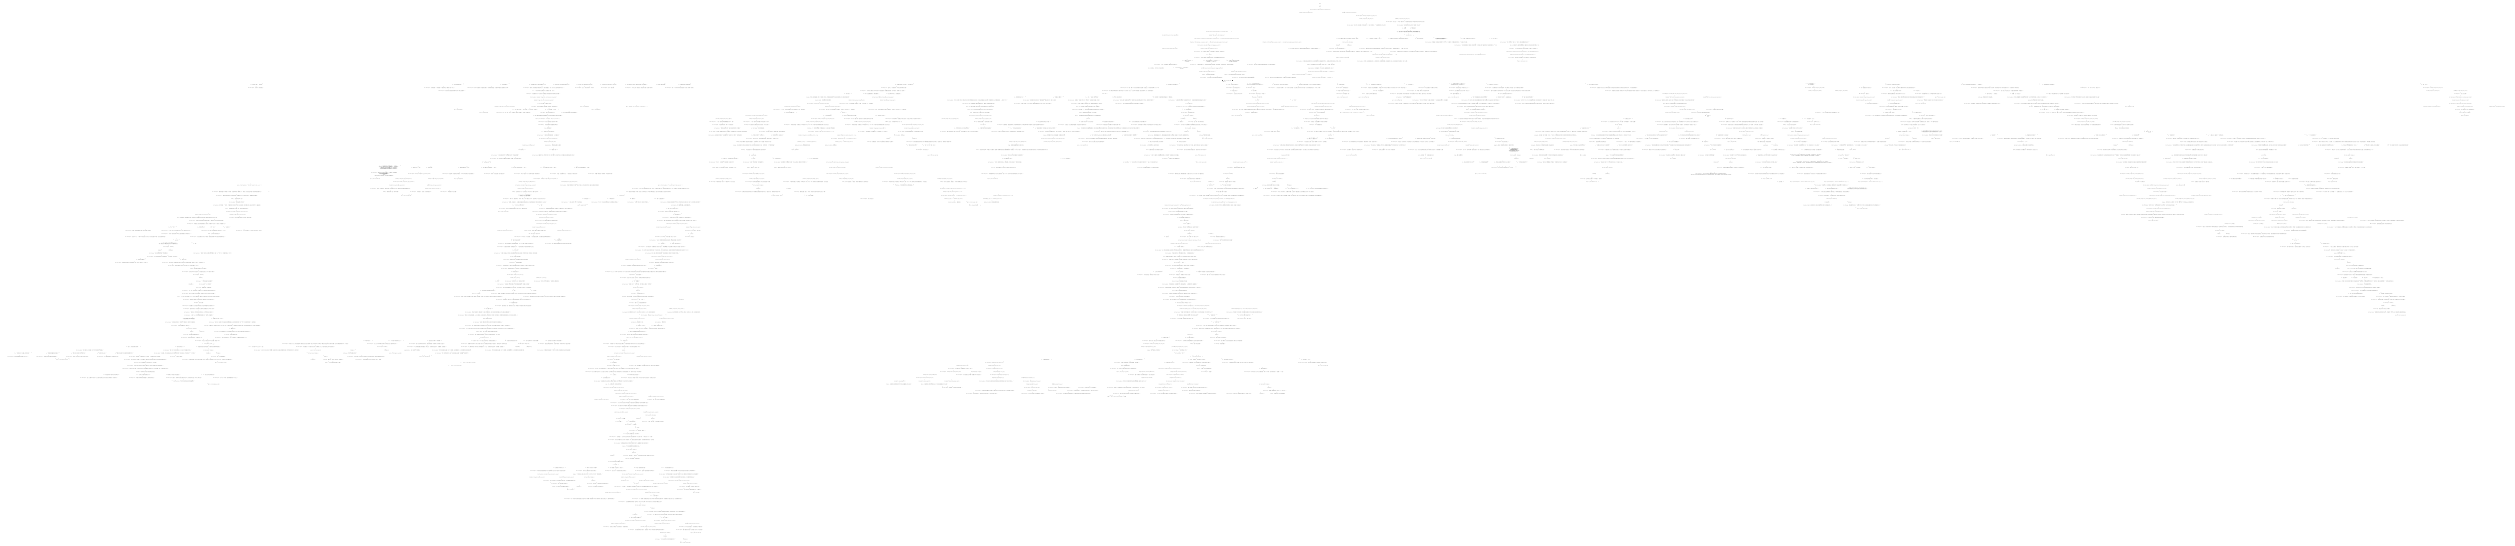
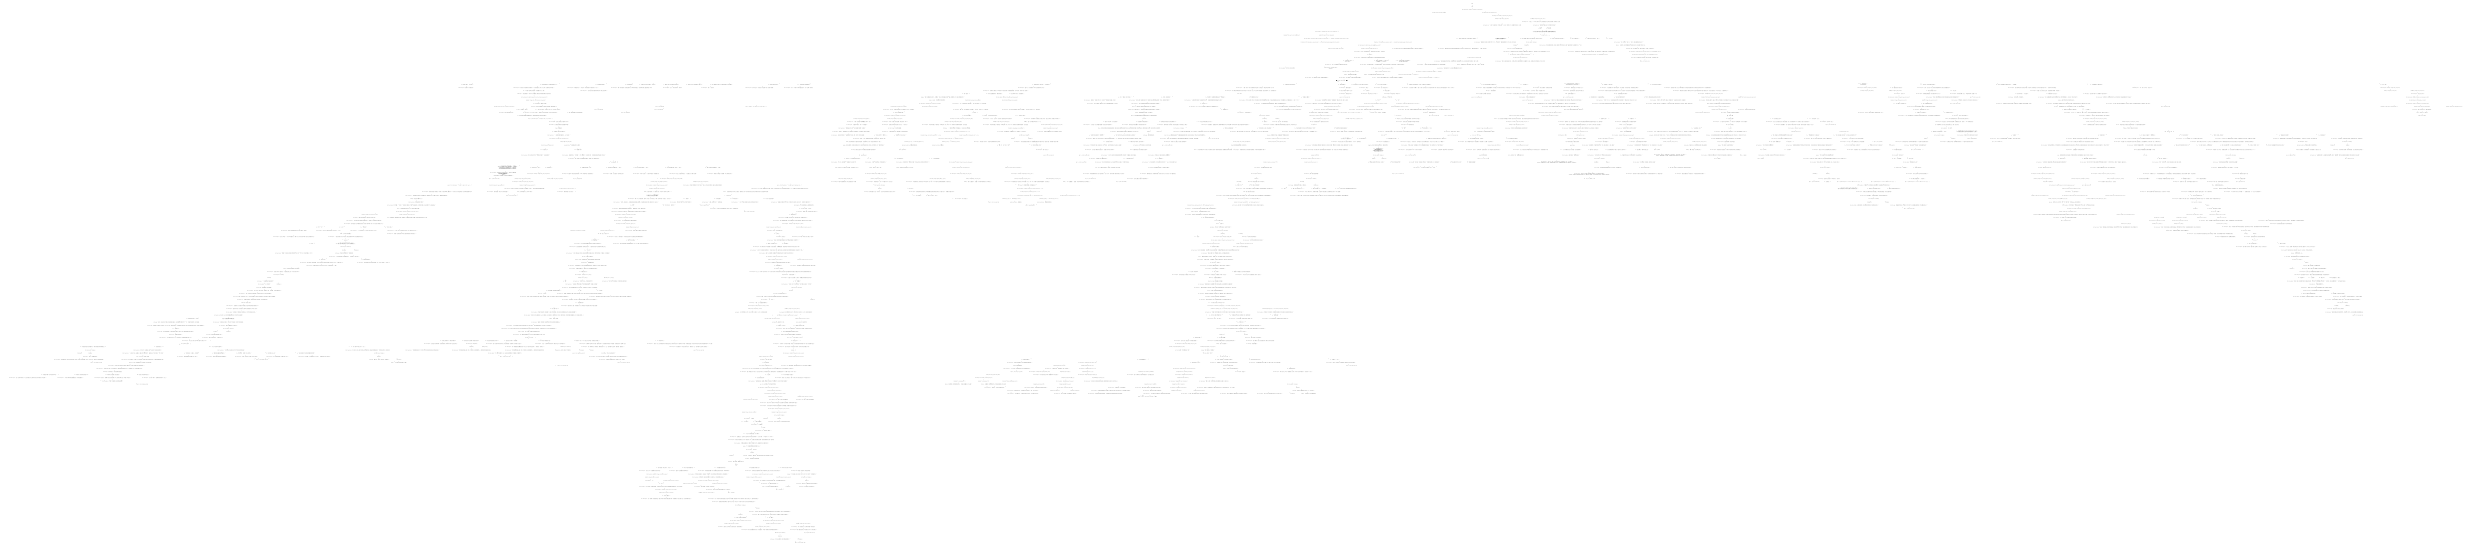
(1255, 84) -> none
